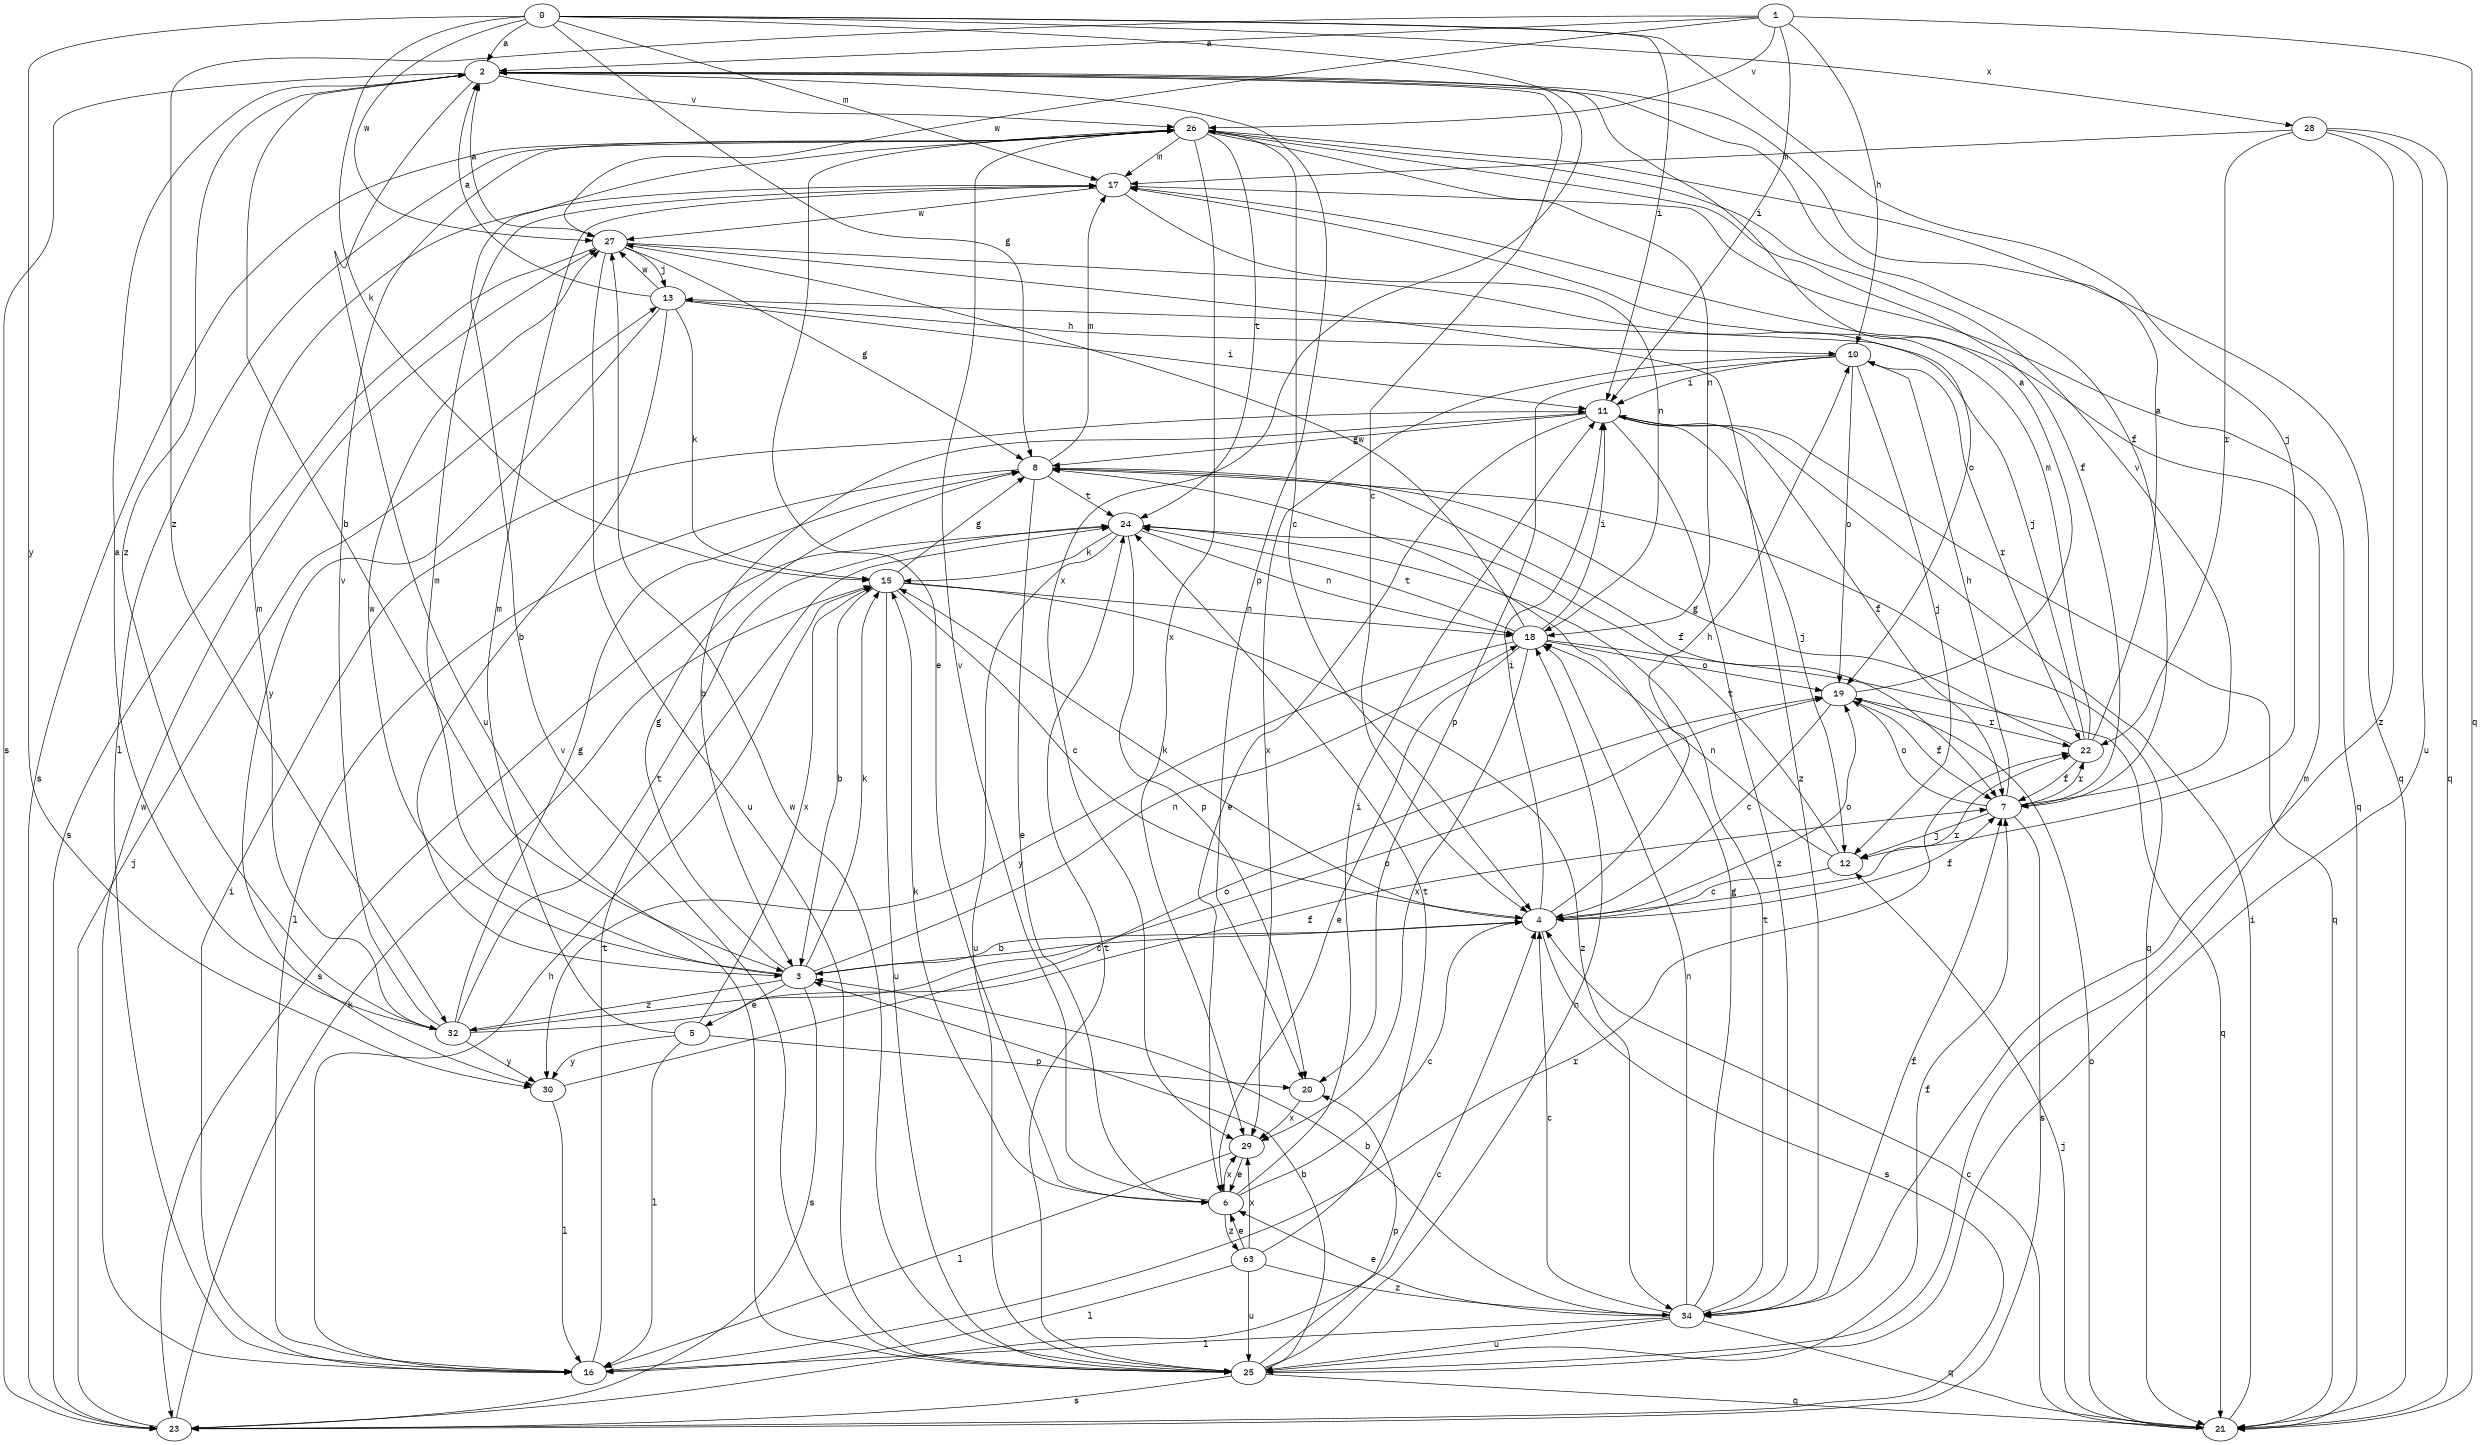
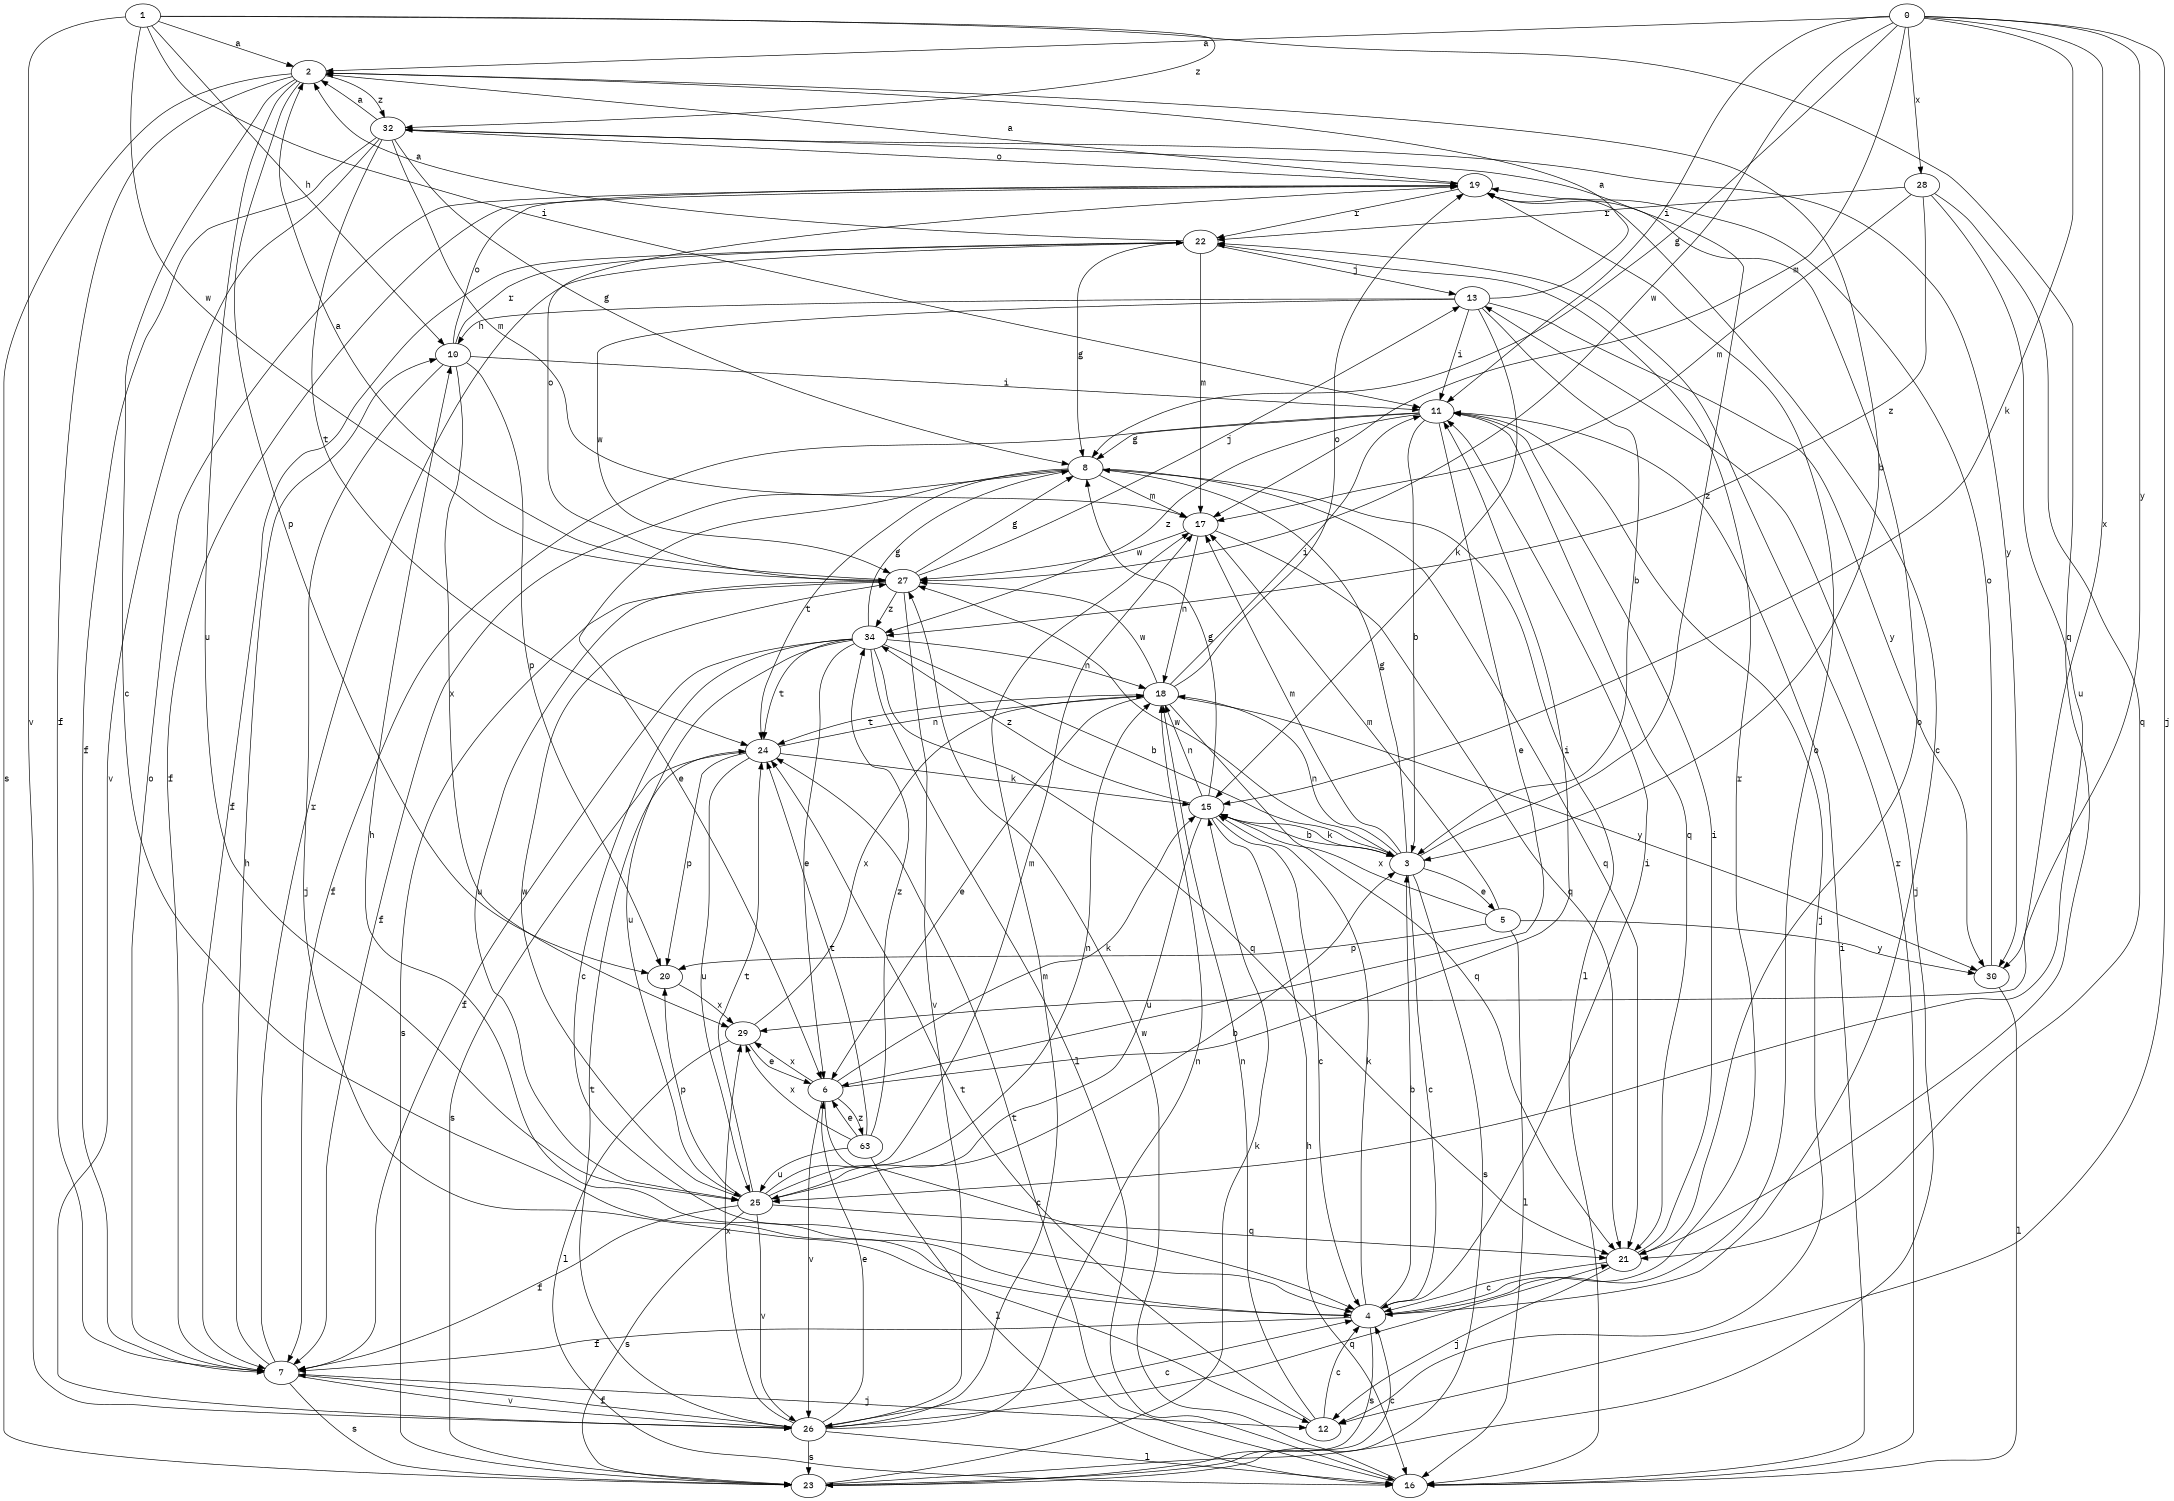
(832, 114) -> (935, 1032)
(1407, 911) -> (897, 798)
